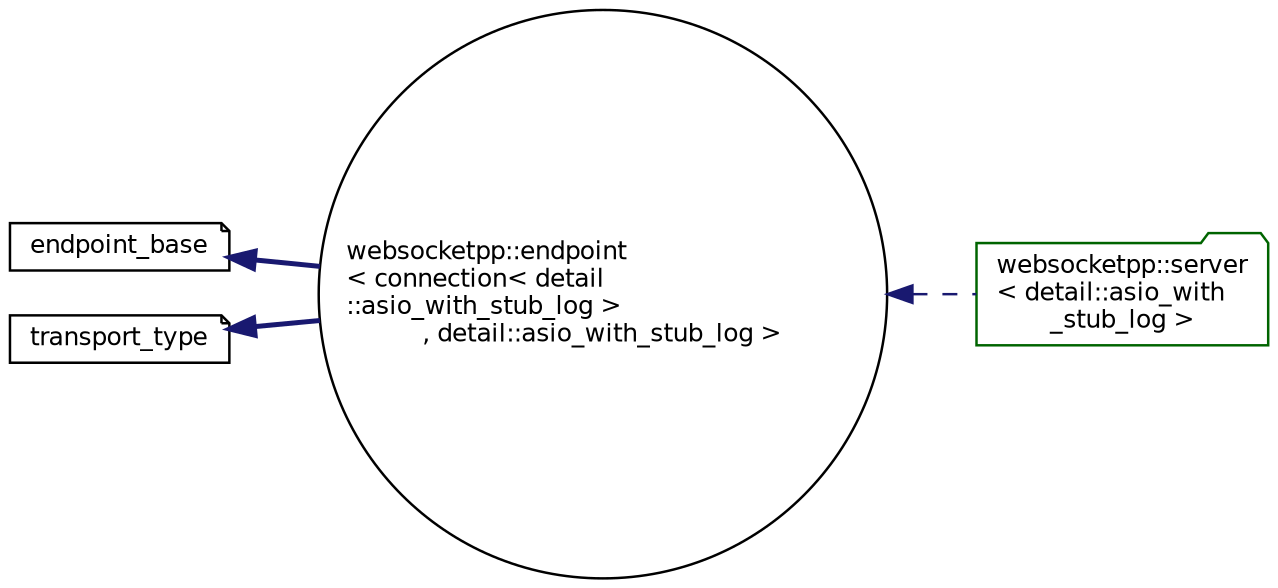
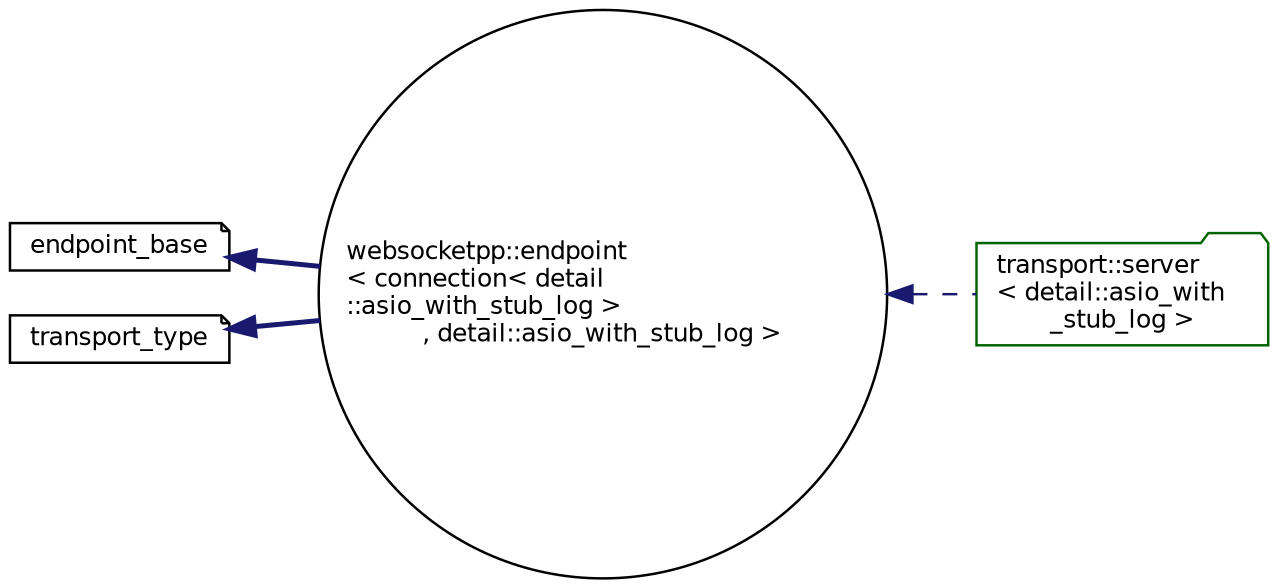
(1122, 294) -> (1122, 294)
